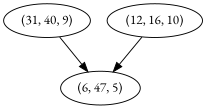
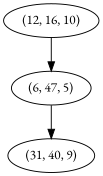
(71, 51) -> (51, 117)
